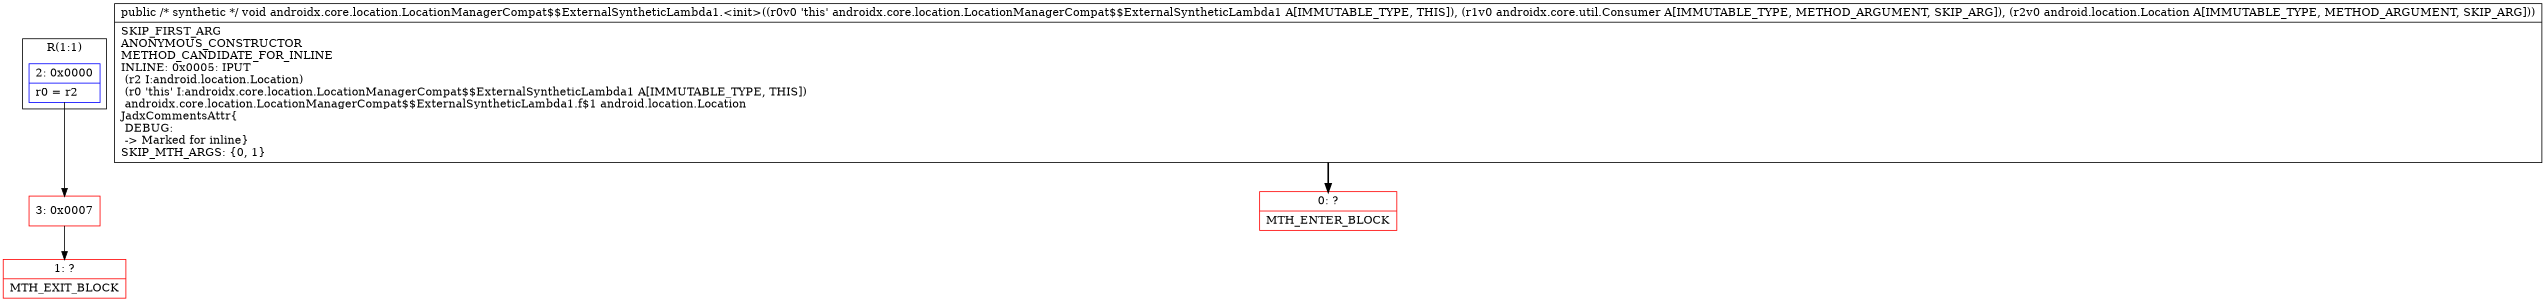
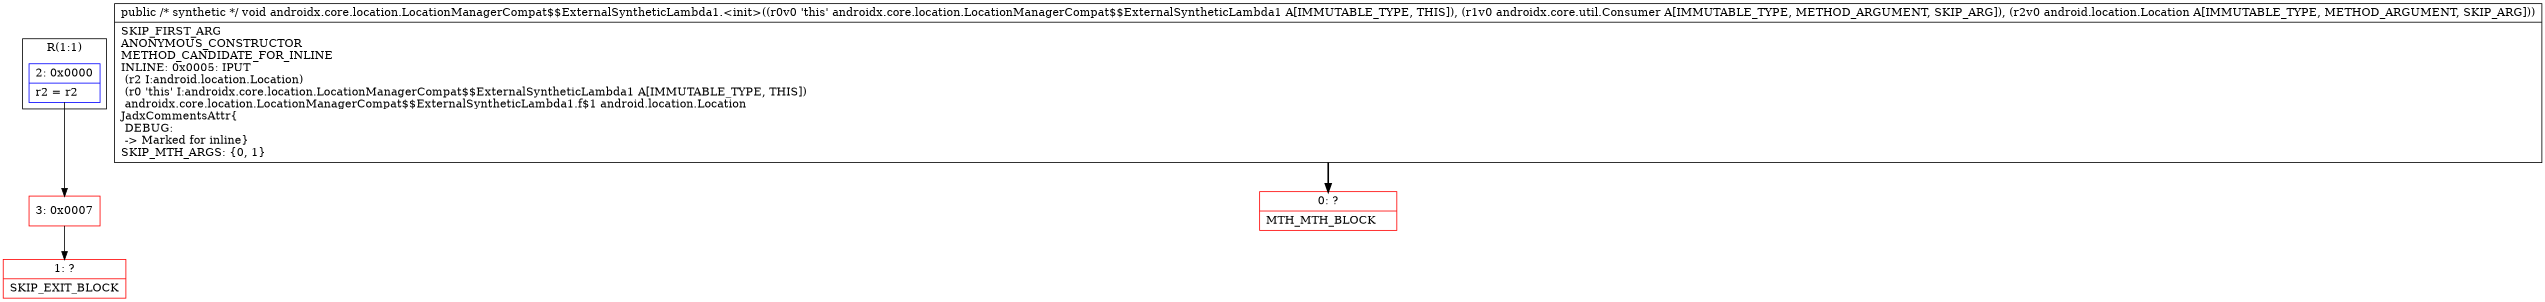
(57, 92) -> (57, 92)
(1328, 220) -> (1321, 220)
(65, 288) -> (65, 288)
